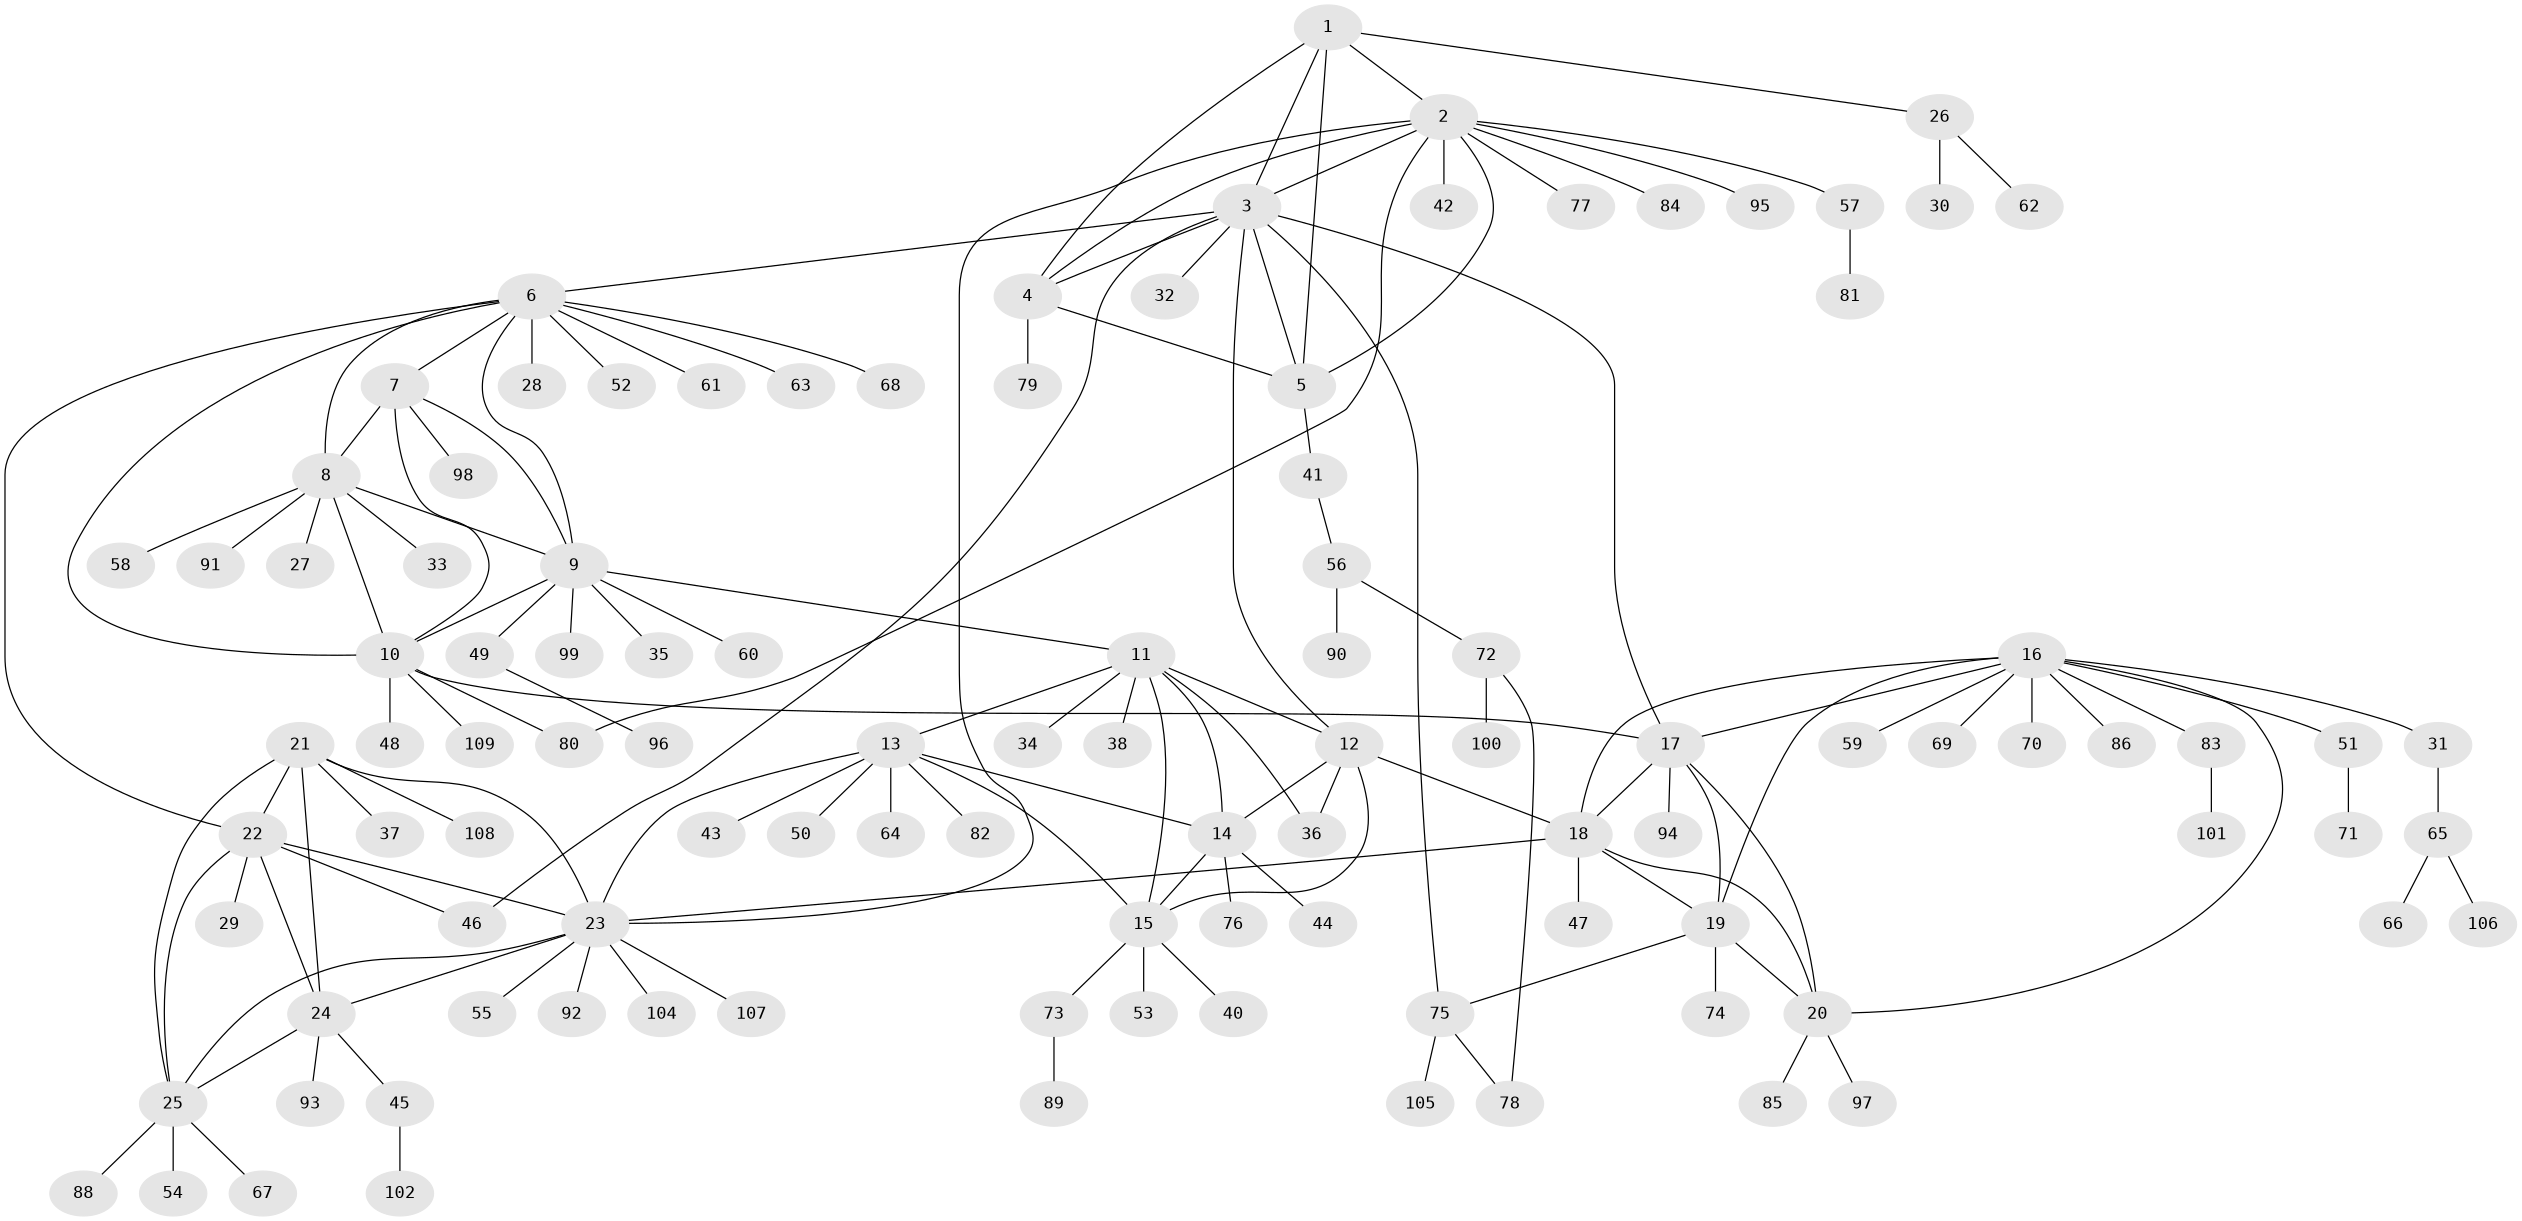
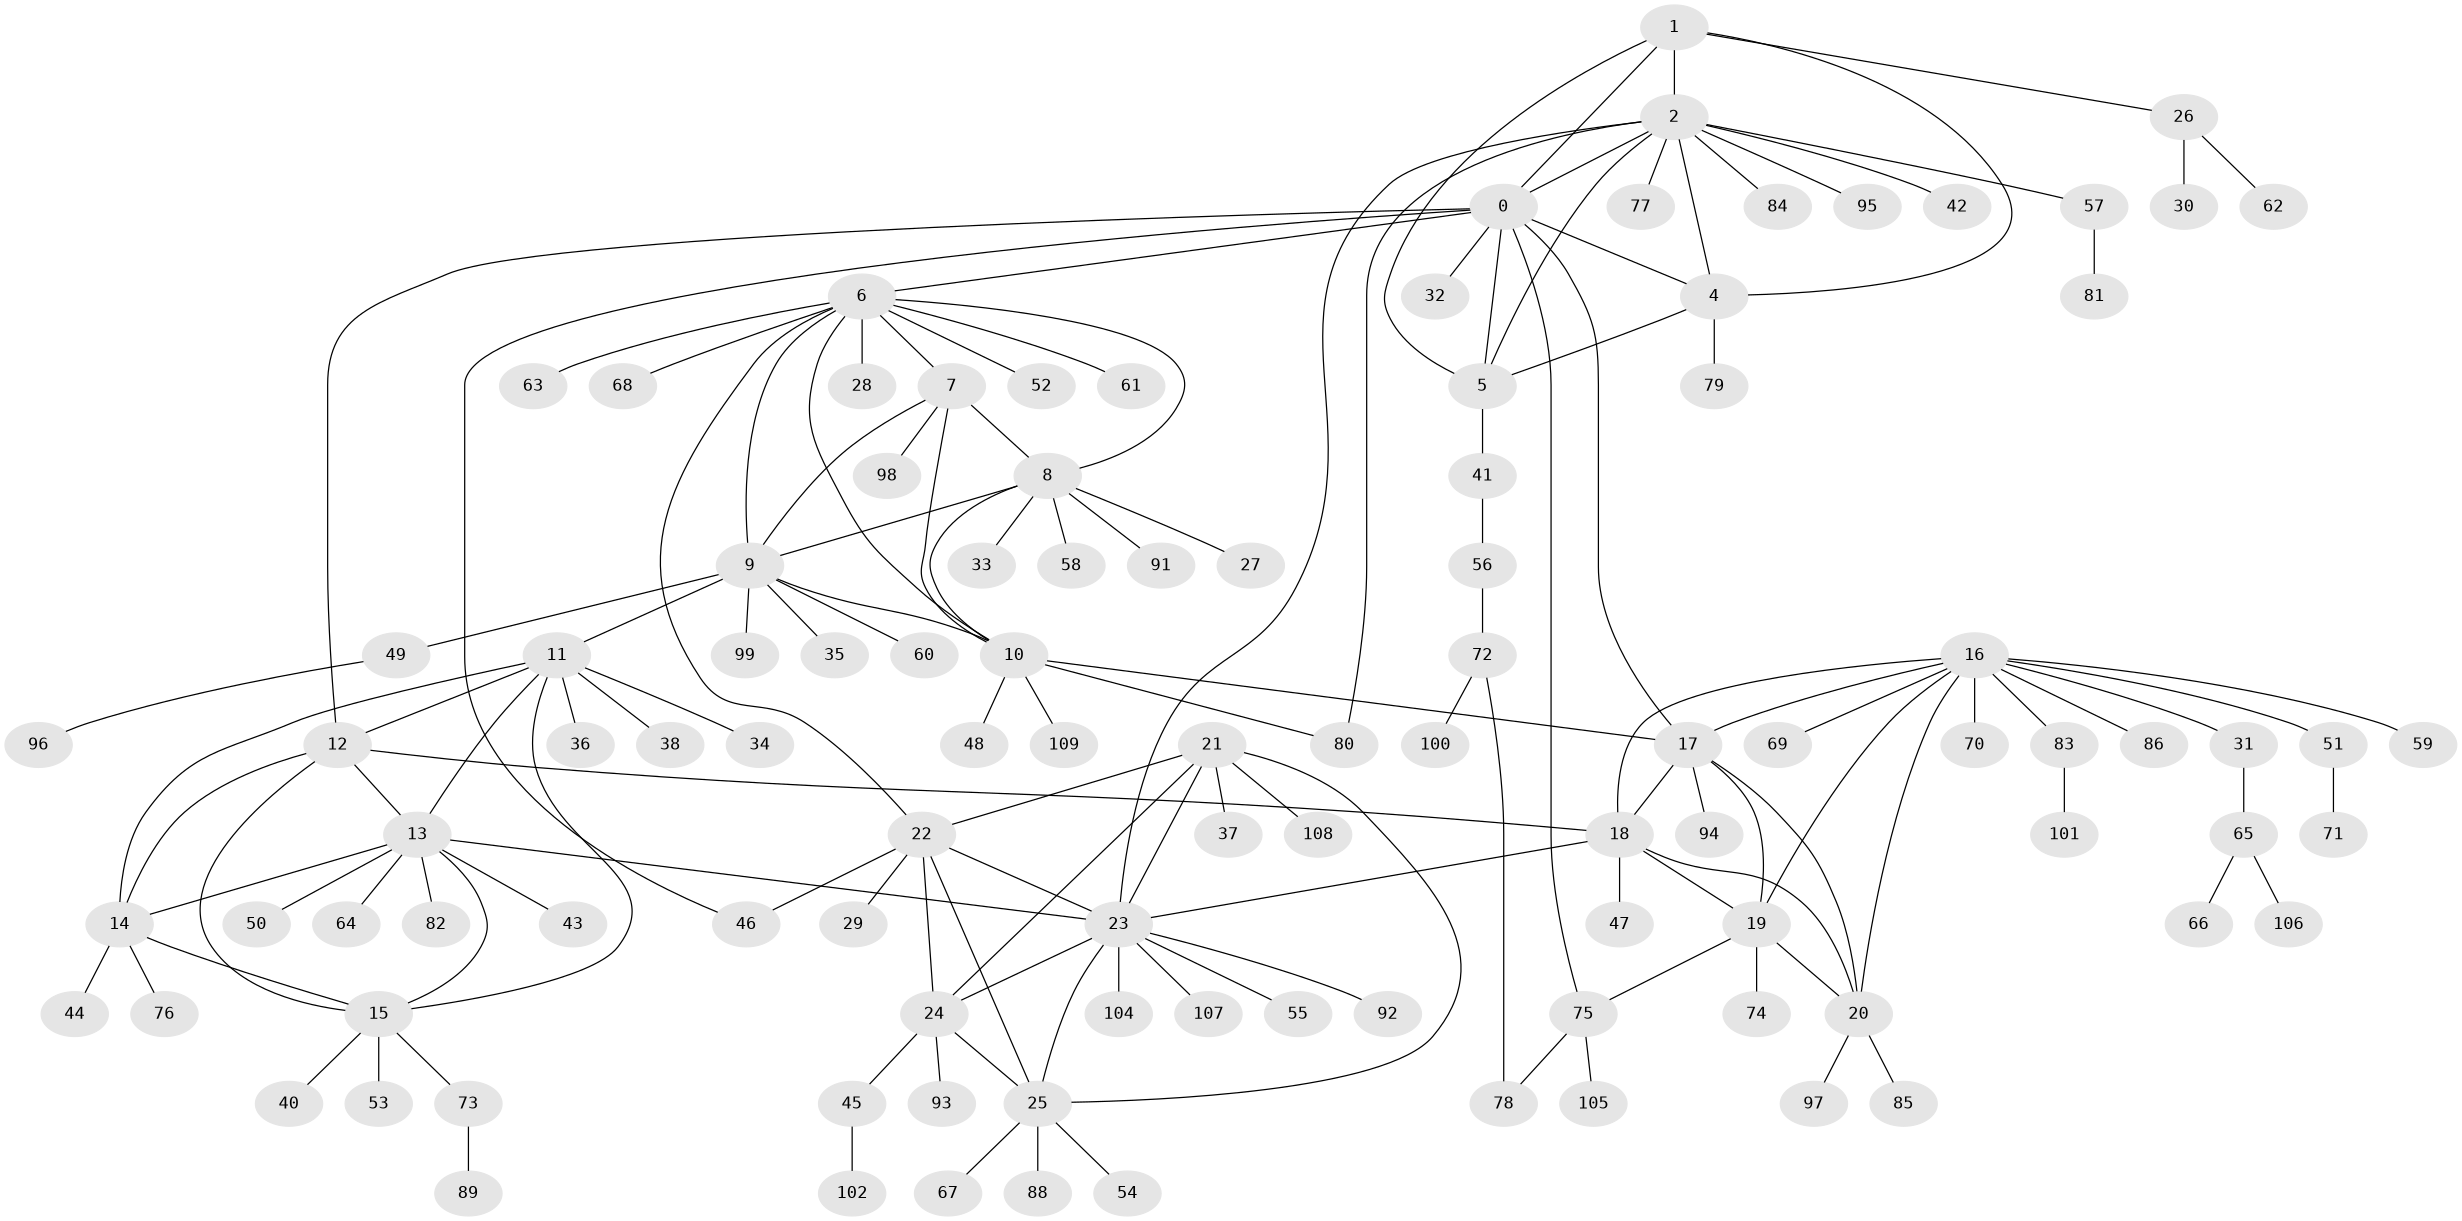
(1247, 207) -> (1504, 207)
(1337, 655) -> none
(1331, 790) -> (378, 790)
